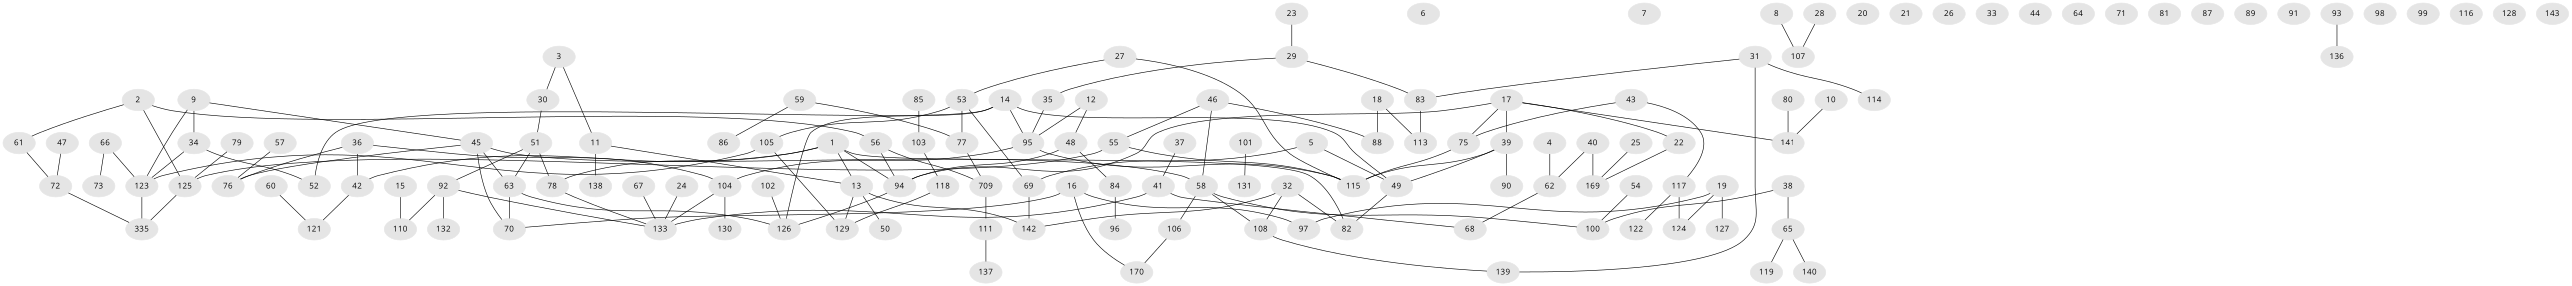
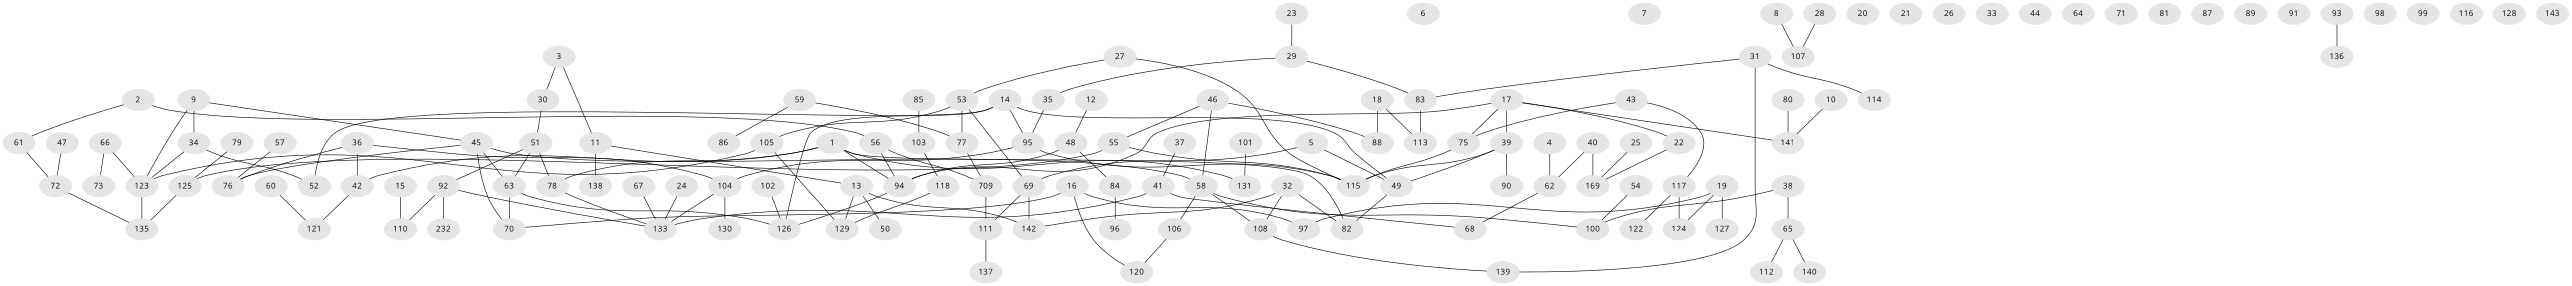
(1060, 121) -> none
(161, 141) -> none
(845, 165) -> (1039, 165)
none -> (1007, 208)
(142, 229) -> (142, 229)
(444, 229) -> (444, 229)
(1137, 272) -> (1137, 272)
(1767, 272) -> (1767, 272)
